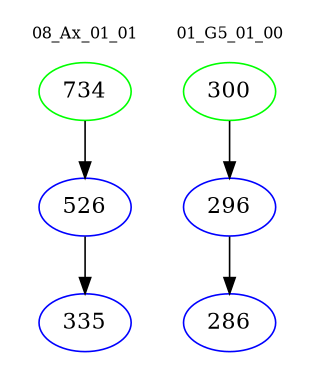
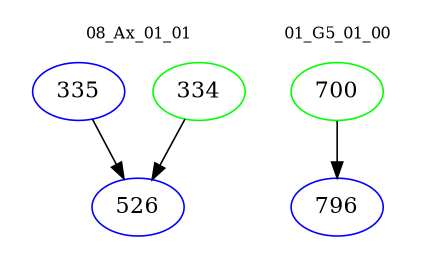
(85, 92) -> (199, 92)
(230, 92) -> (337, 92)
(230, 207) -> (337, 207)
(85, 257) -> (104, 142)
(230, 323) -> none
